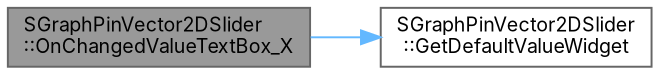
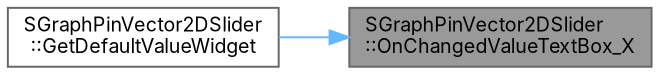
(336, 37) -> (304, 37)
